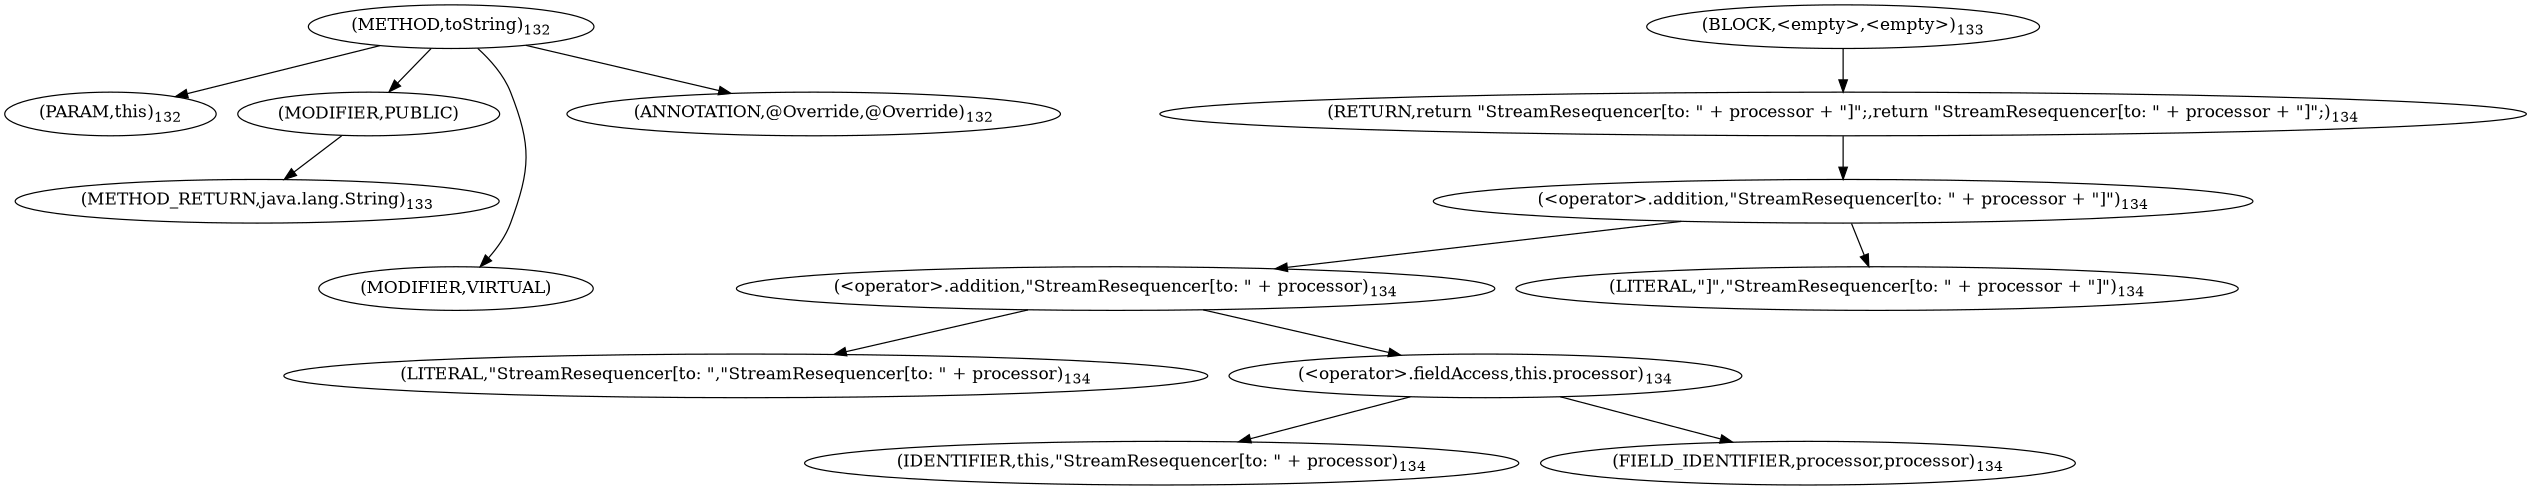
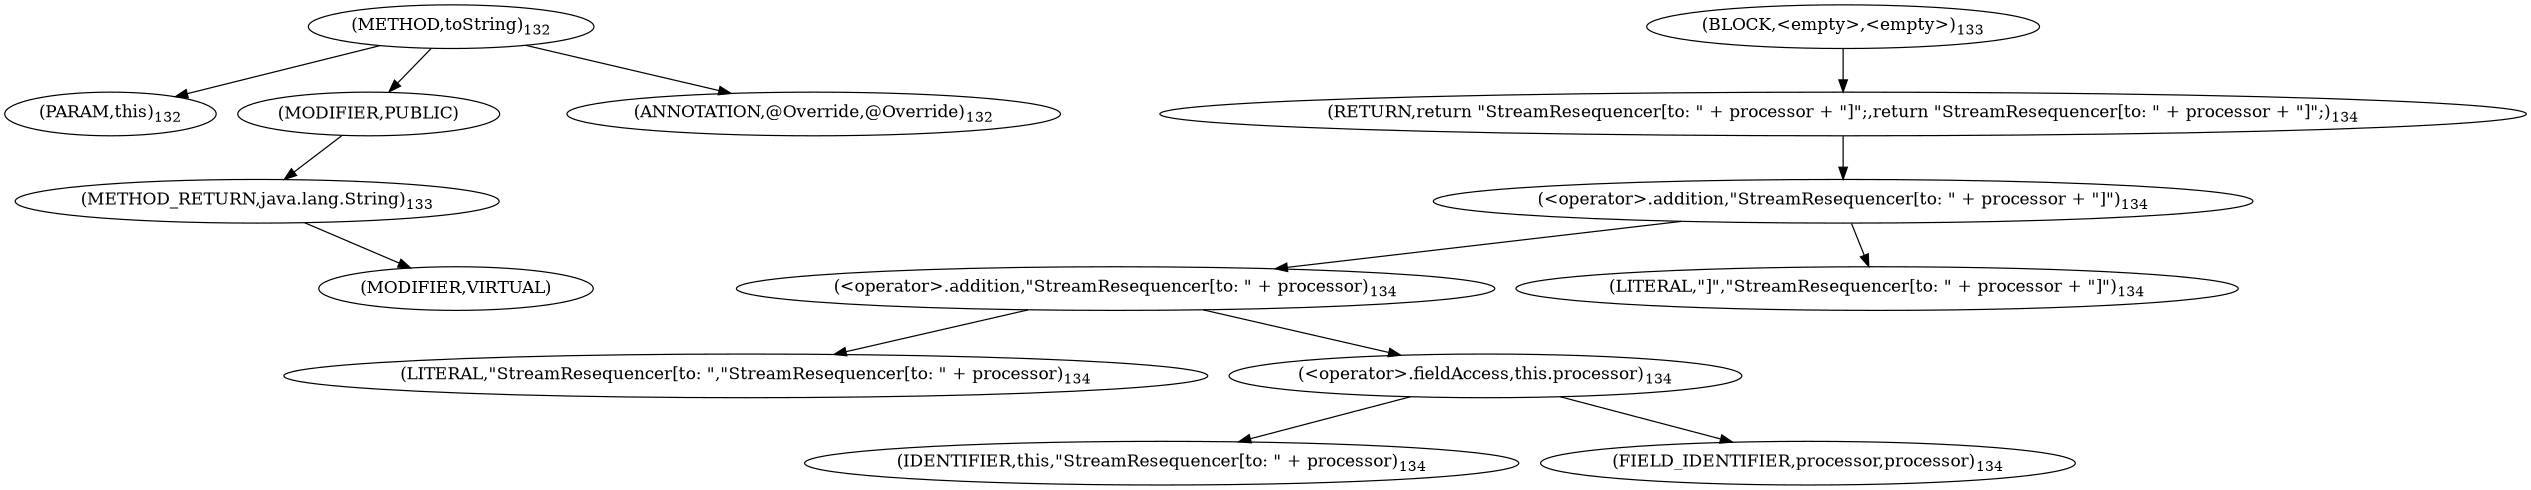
(526, 151) -> (352, 243)
